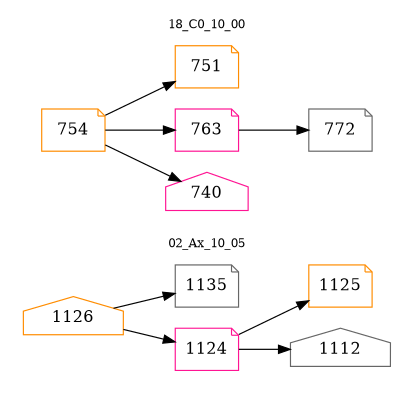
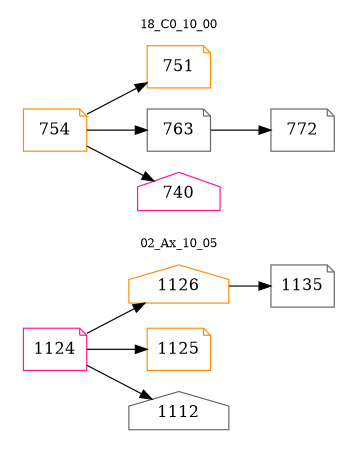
(207, 130) -> (179, 130)
(143, 334) -> (111, 321)
